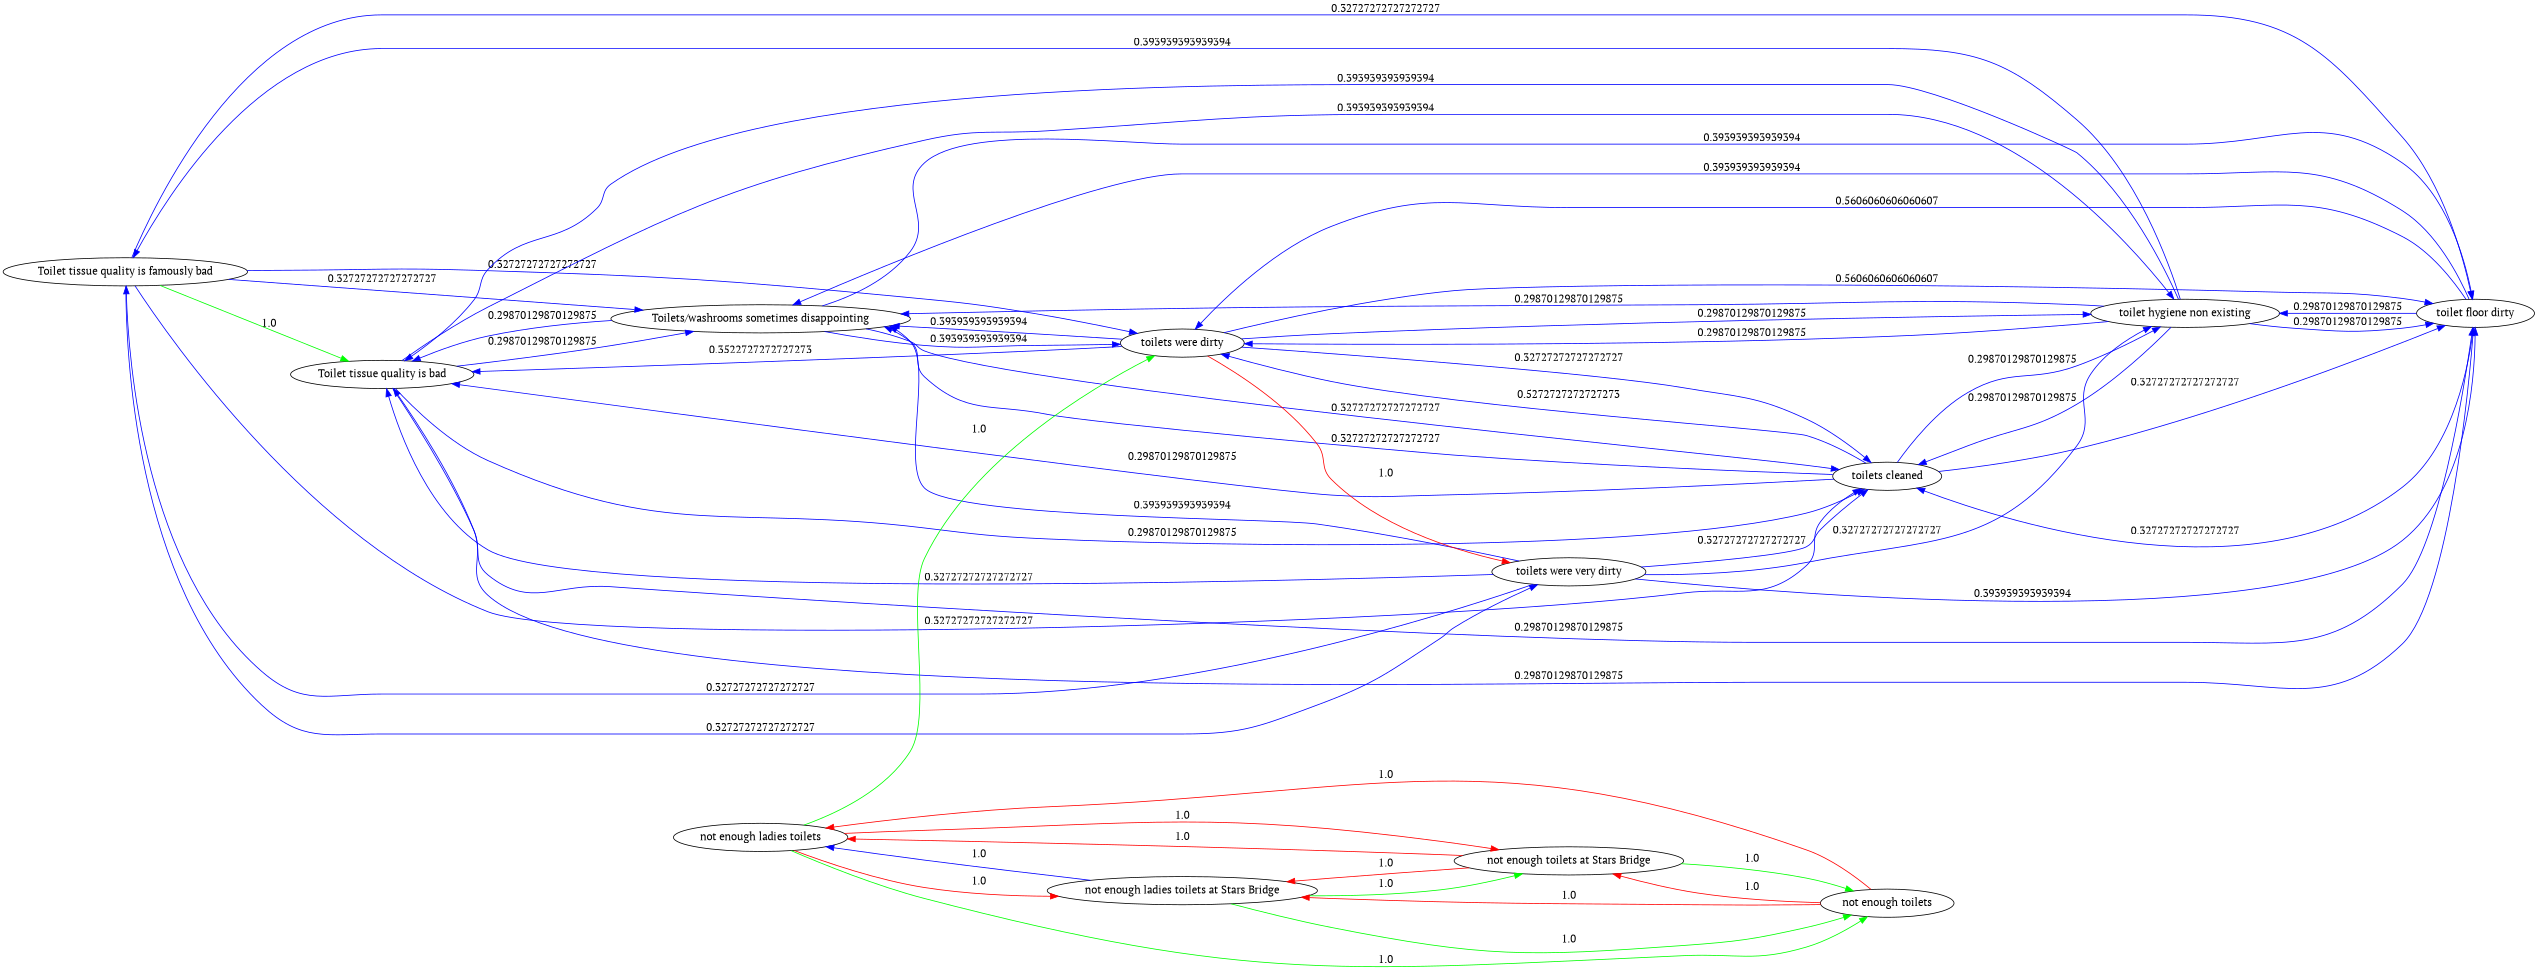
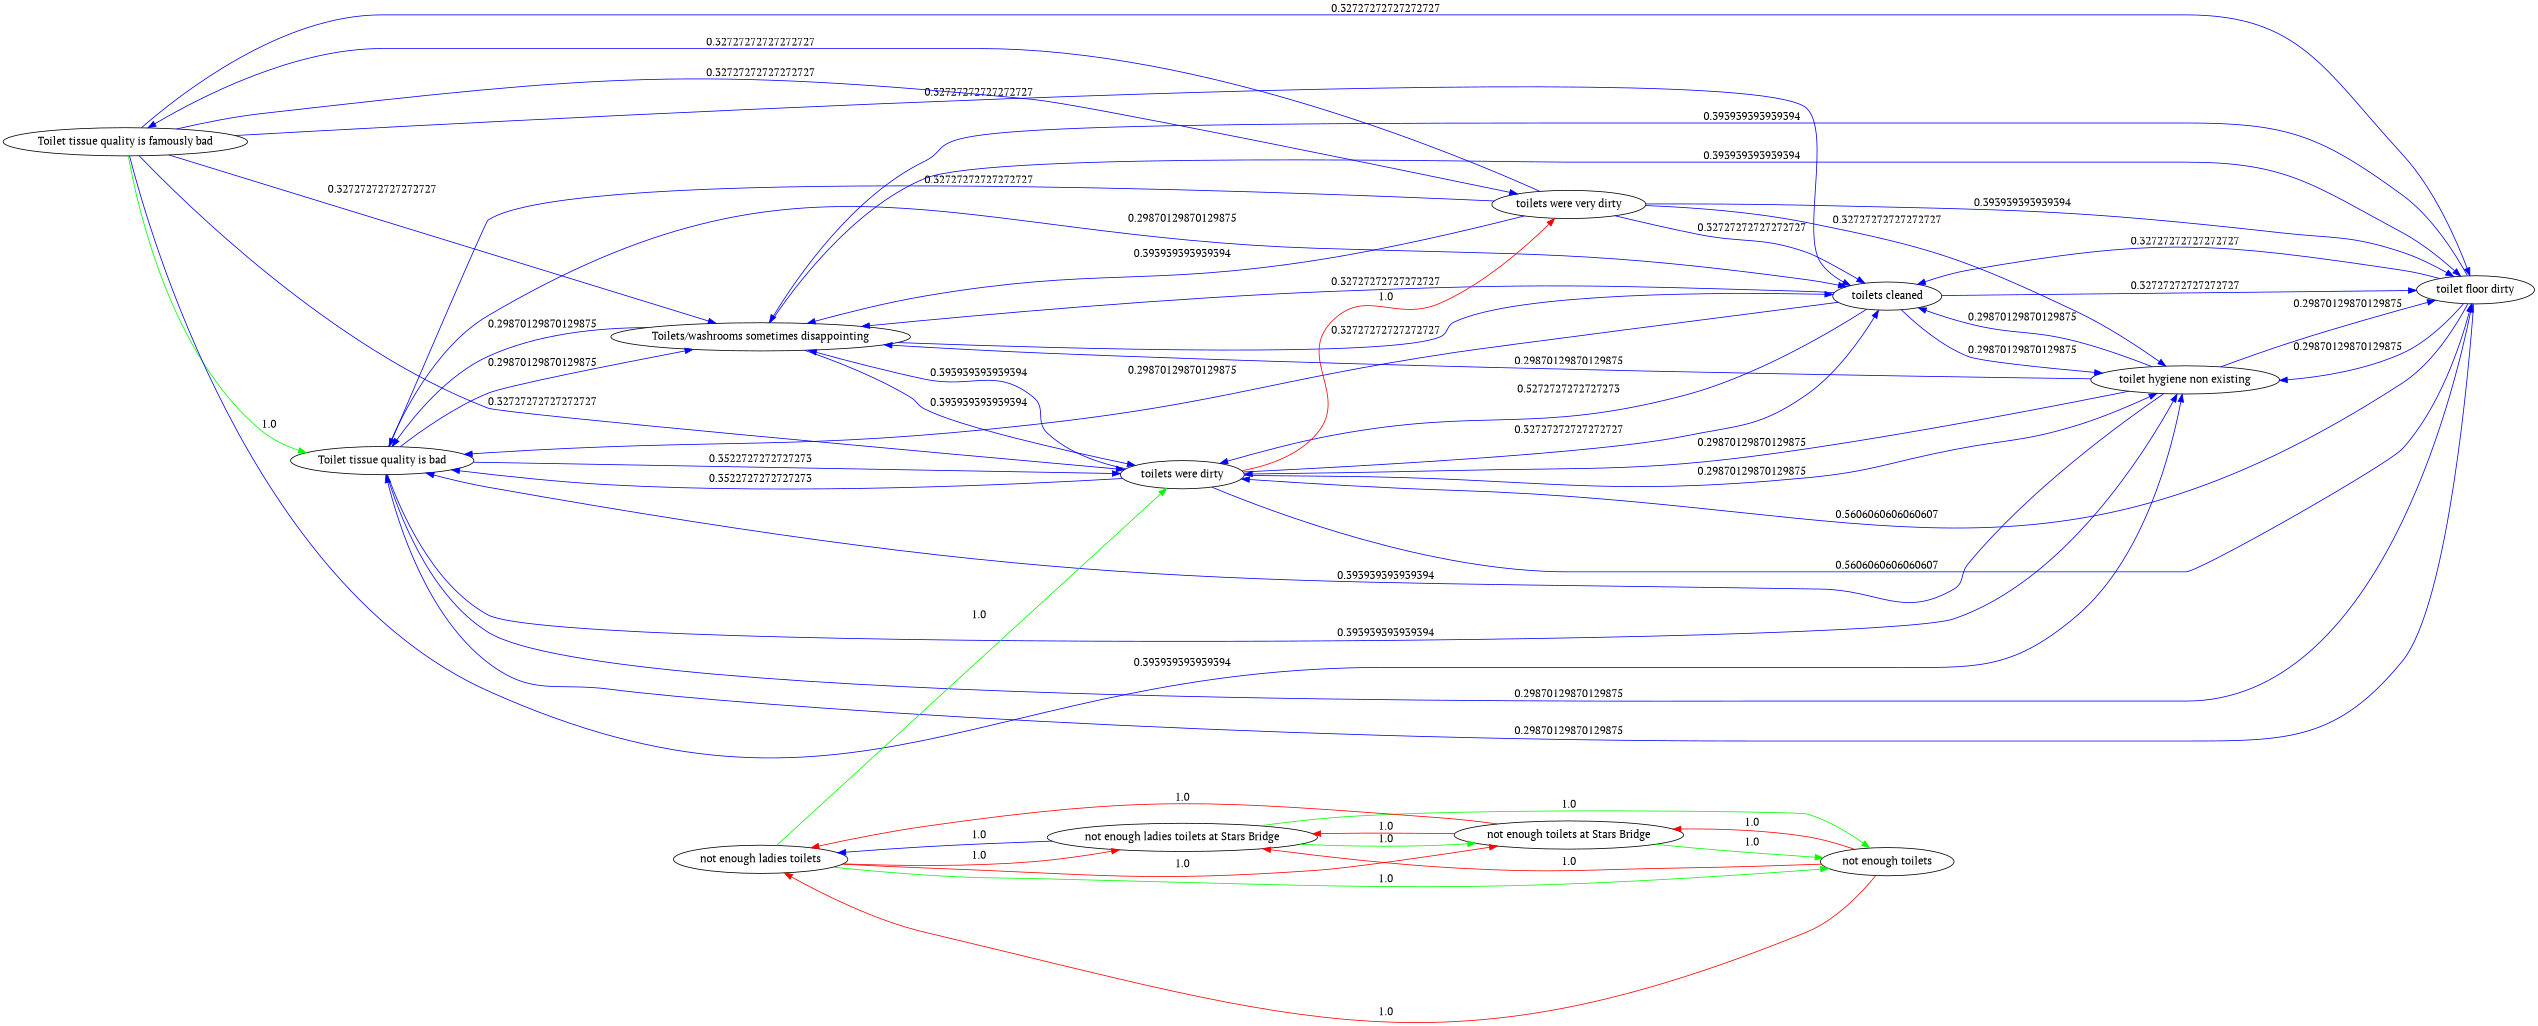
(1178, 49) -> (1073, 707)
none -> (793, 468)
